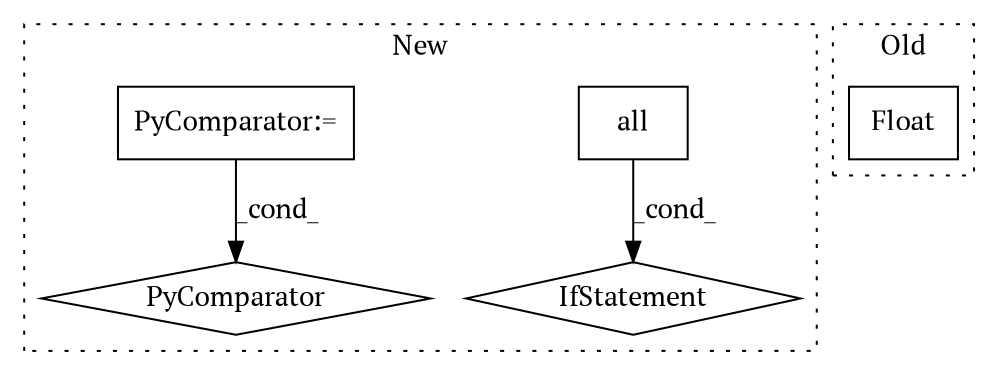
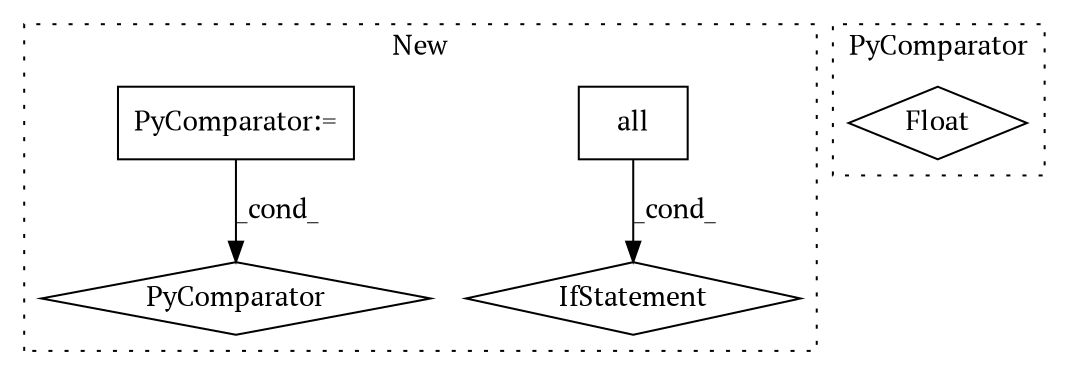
(903, 47) -> (939, 47)
(903, 123) -> (938, 123)
